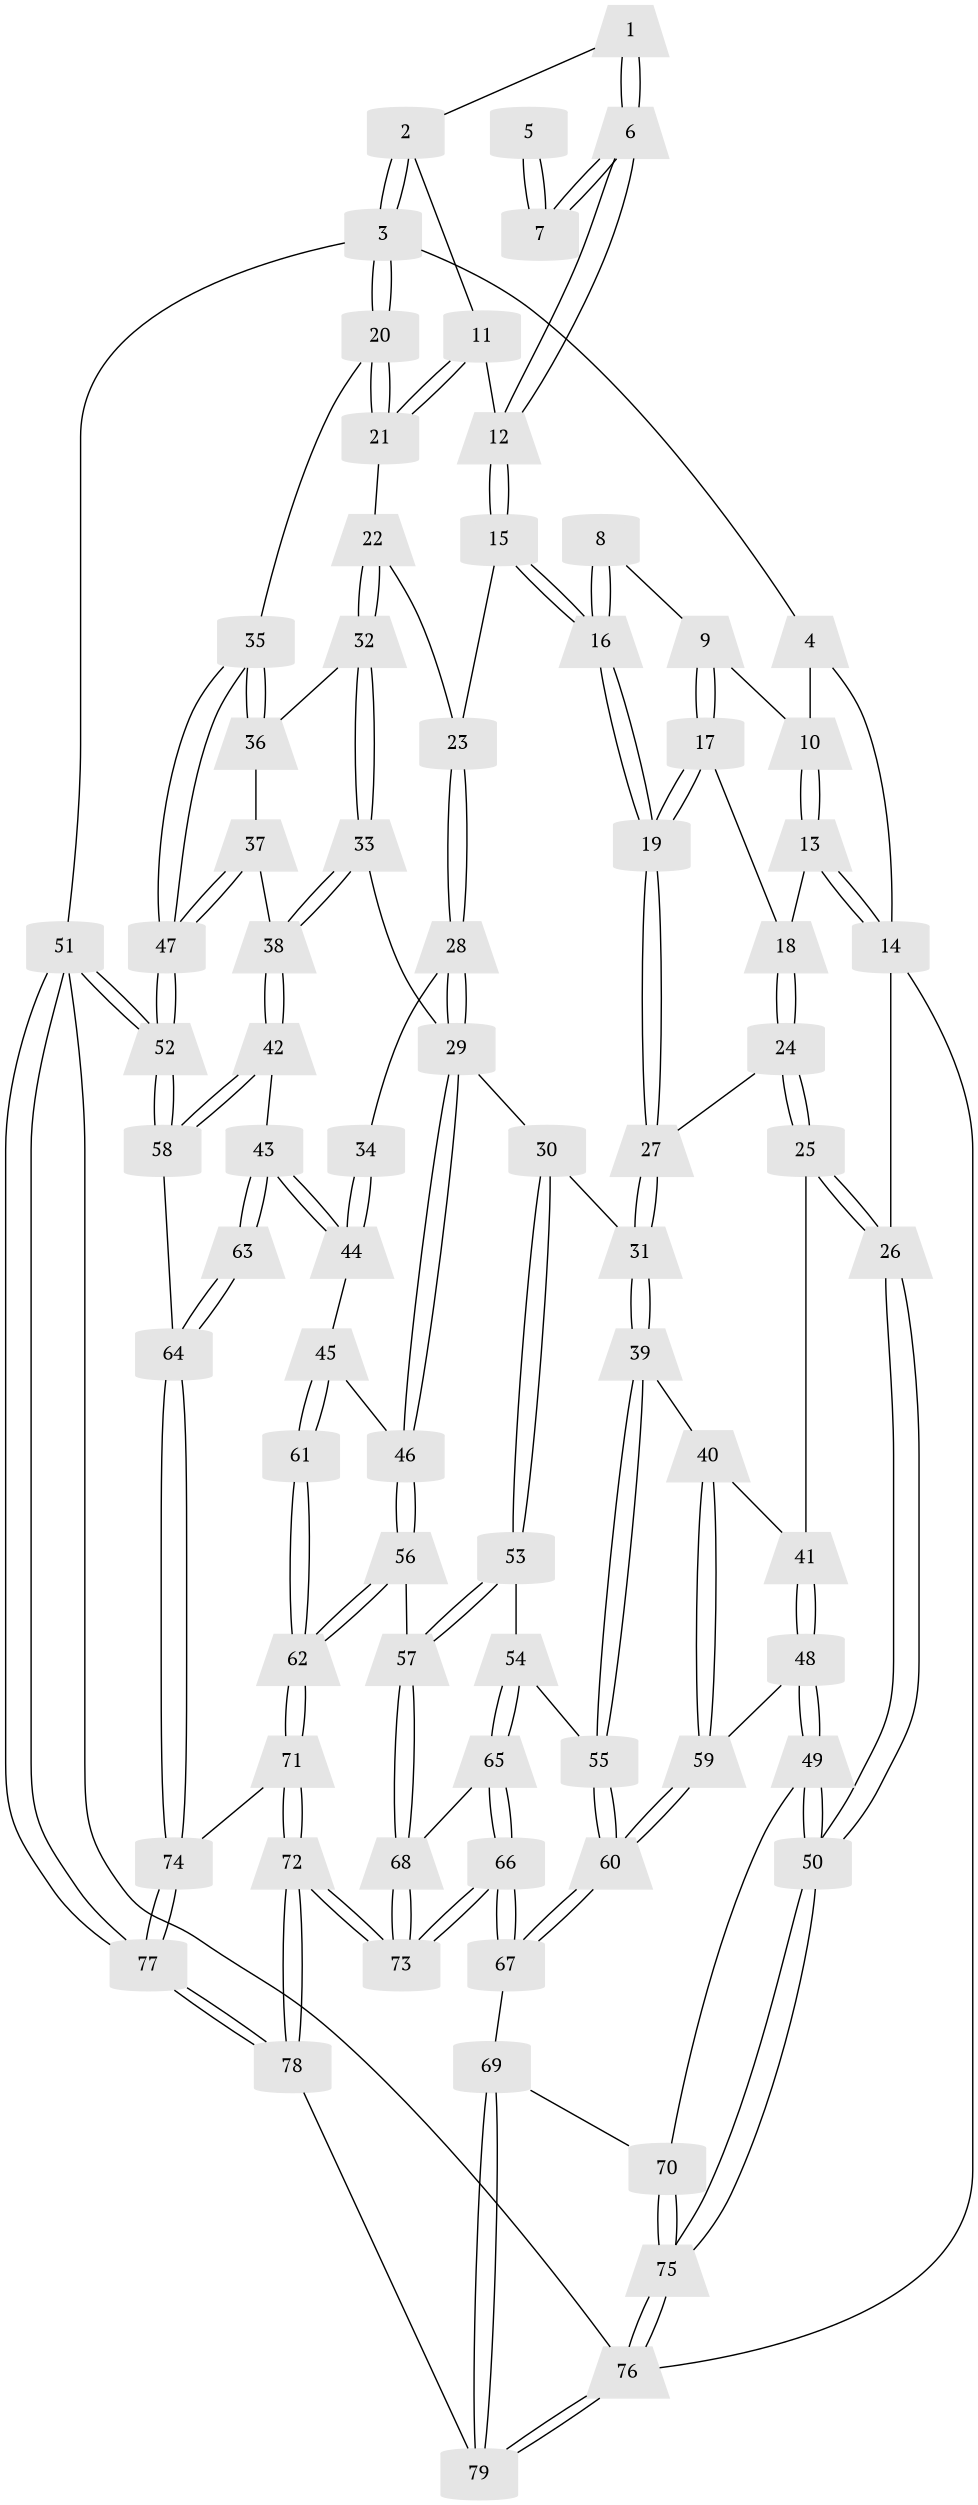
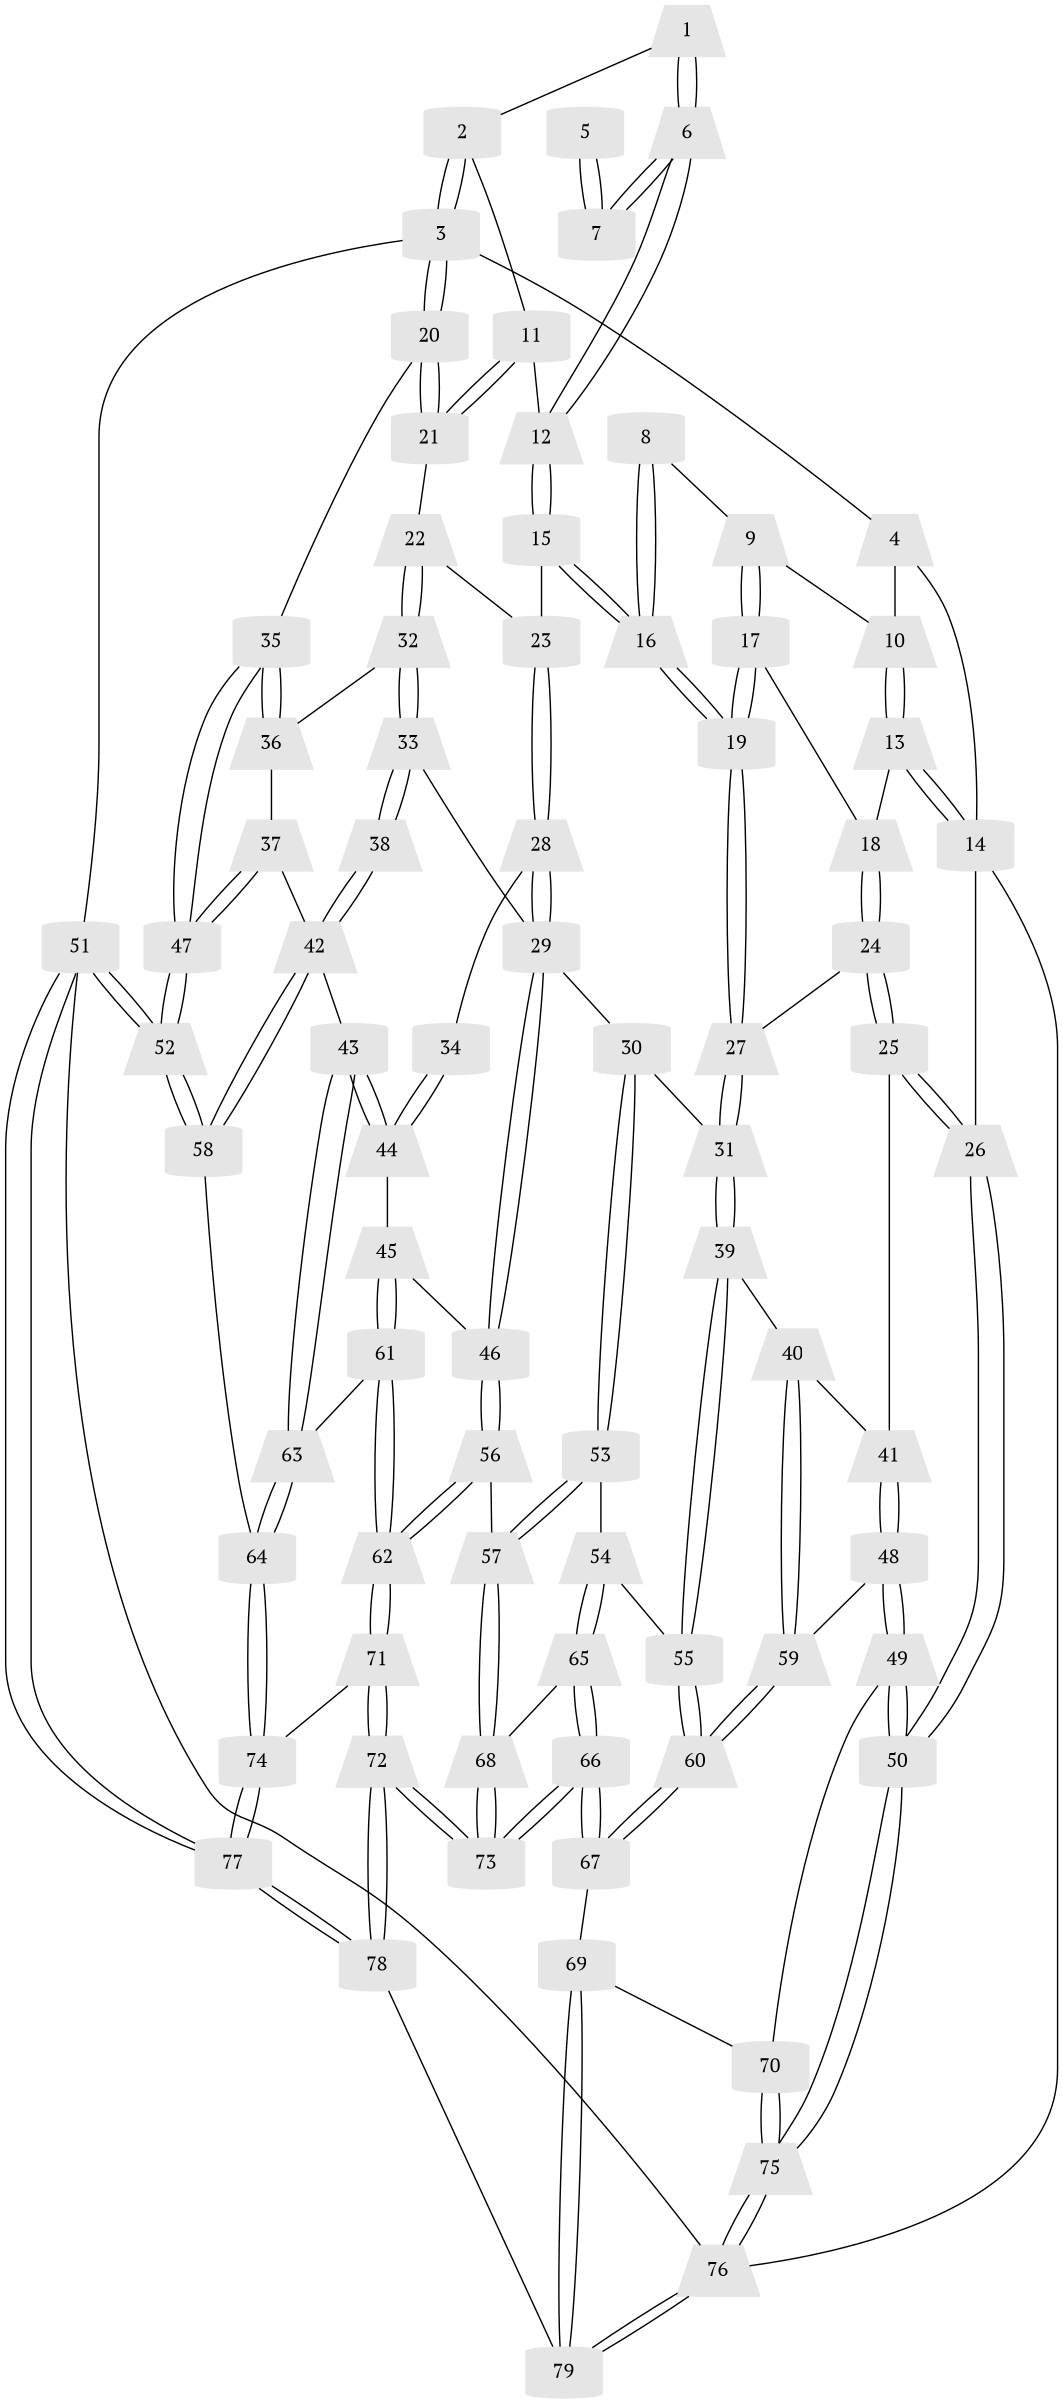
(265, 897) -> (293, 897)
none -> (340, 1405)
